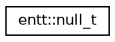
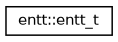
(58, 21) -> (59, 21)
